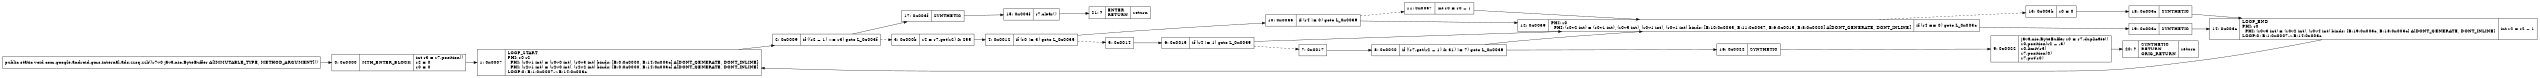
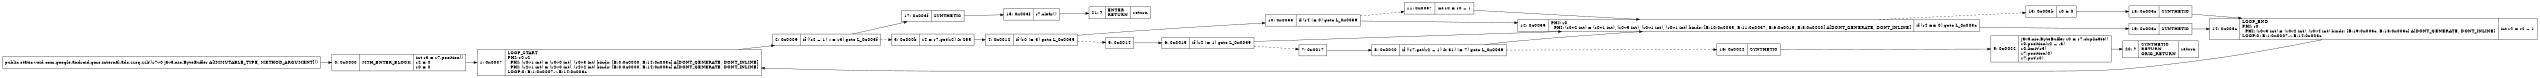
(1610, 50) -> (1610, 50)
